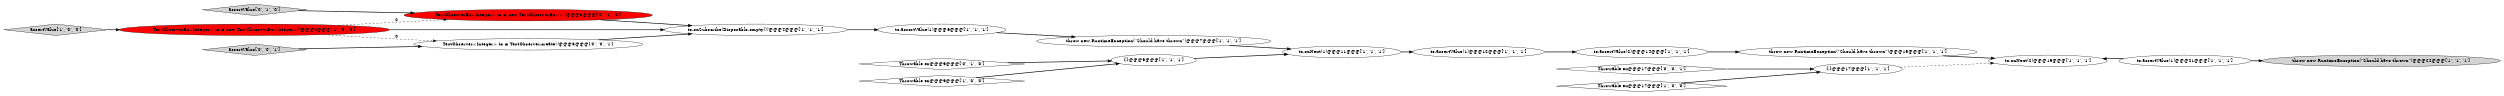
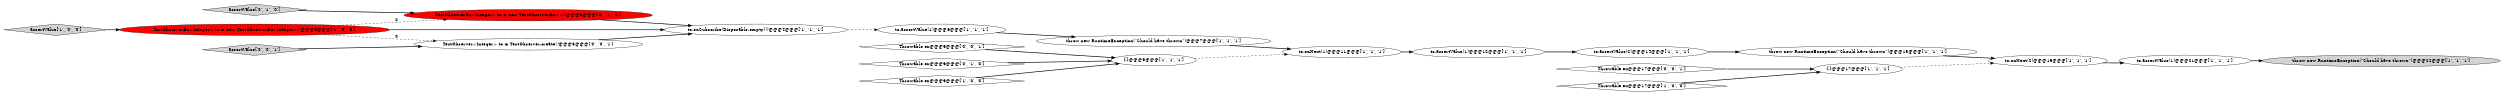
(861, 30) -> (861, 30)
none -> (942, 47)
(1239, 56) -> (1239, 56)
(2115, 59) -> (2112, 63)
